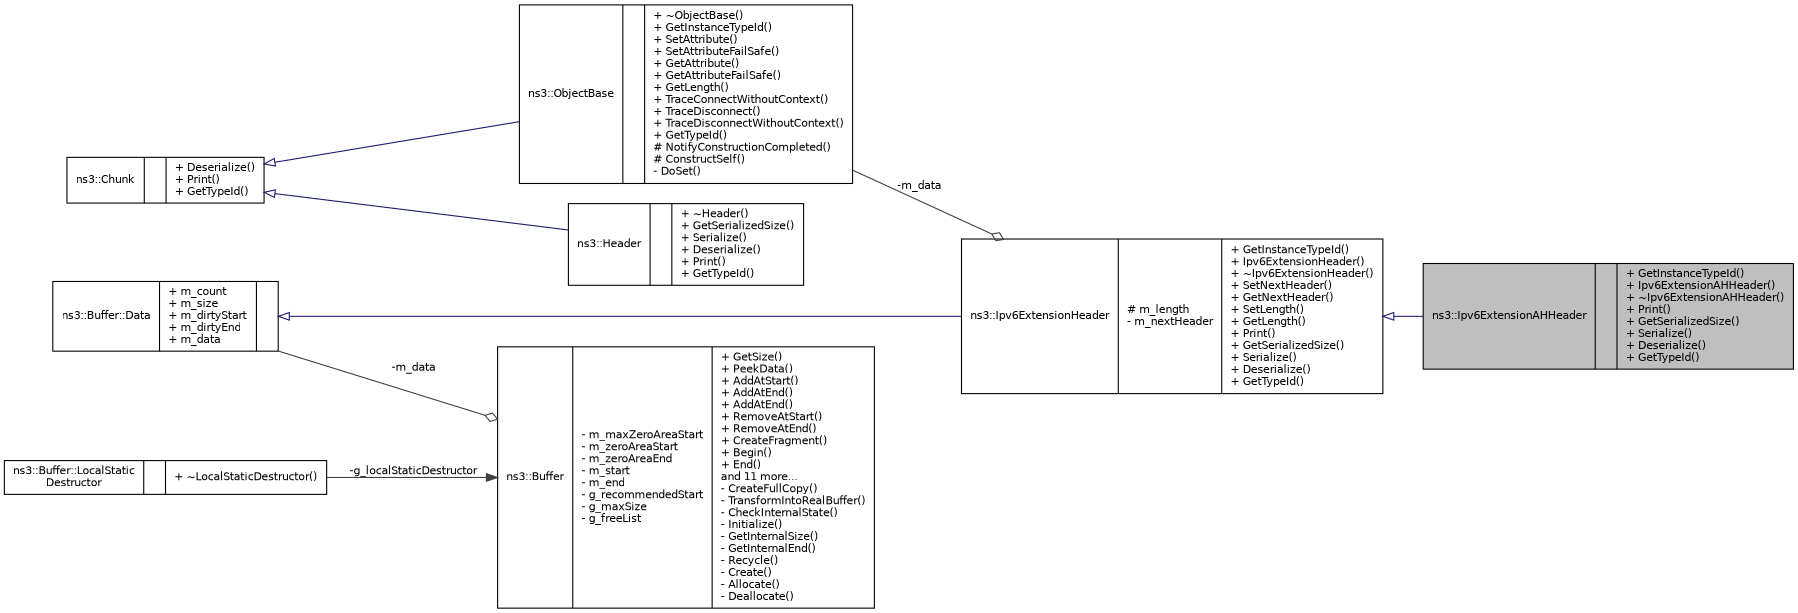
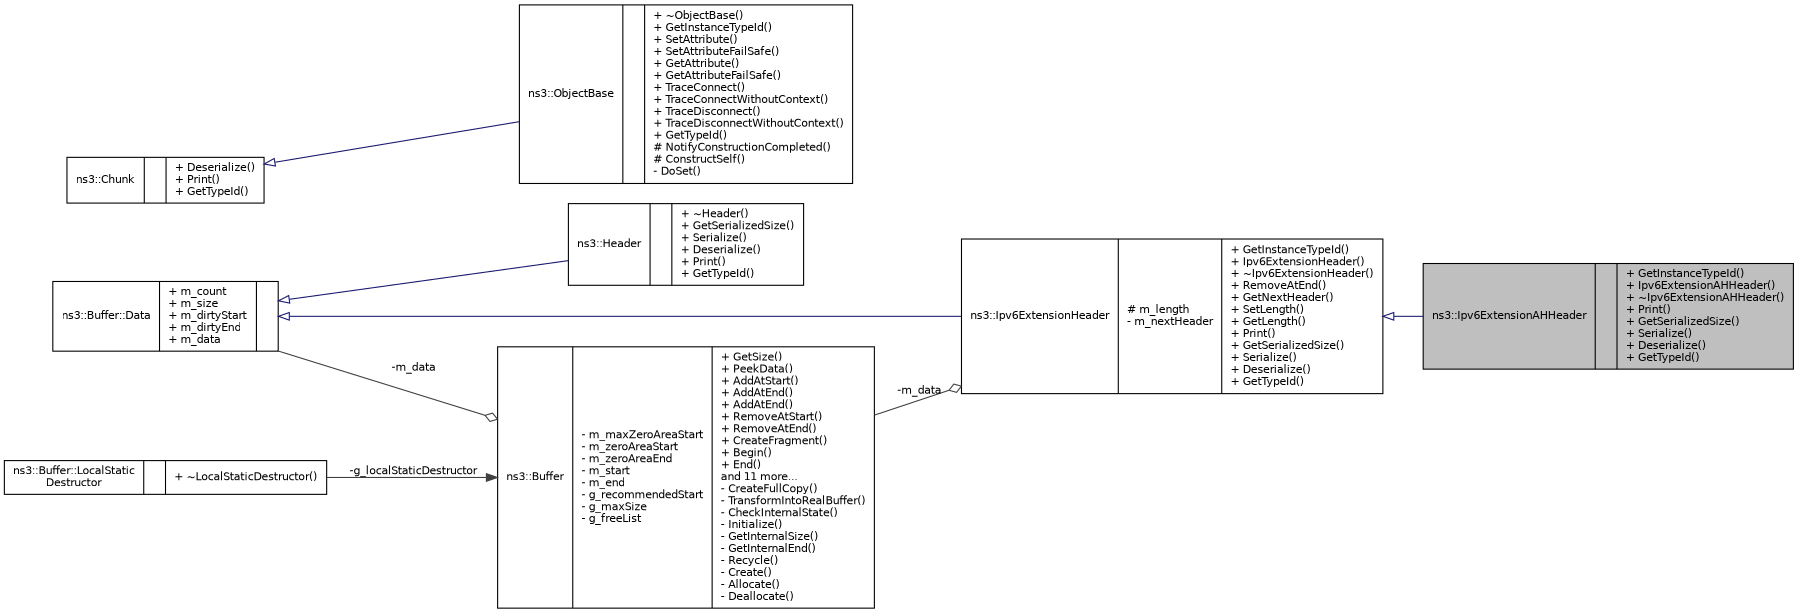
(691, 88) -> (700, 88)
(922, 202) -> (912, 403)
(422, 212) -> (429, 280)
(1282, 286) -> (1278, 286)
